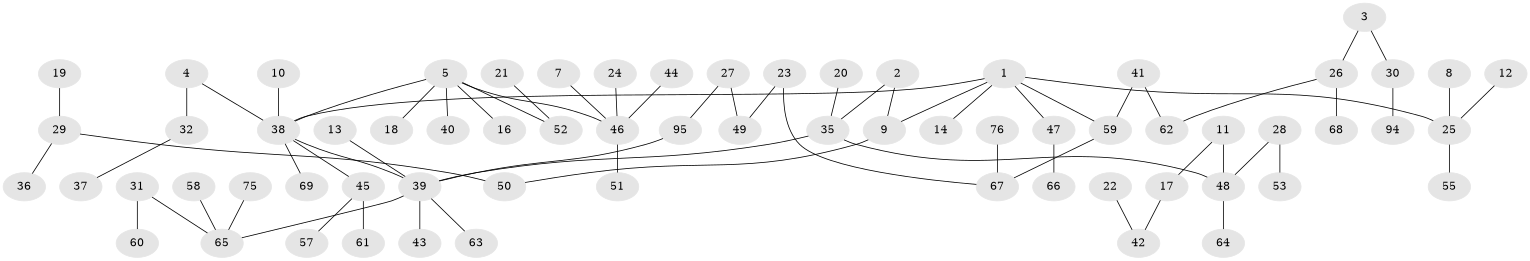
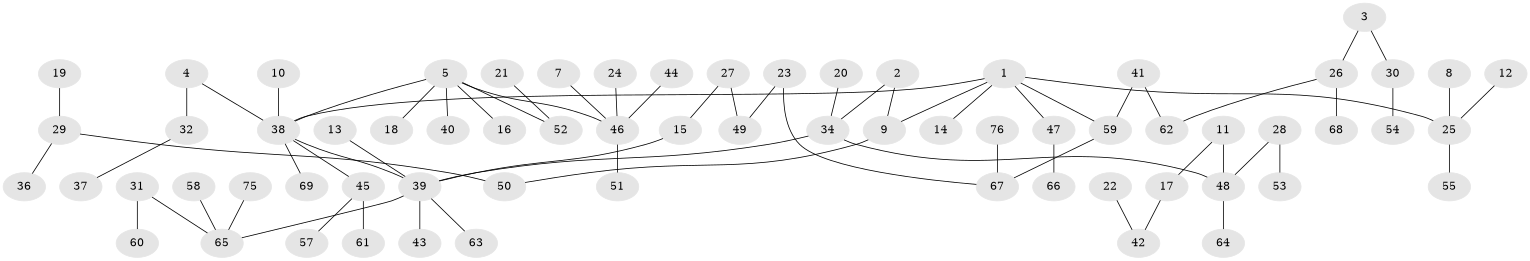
(680, 130) -> (680, 130)
(828, 130) -> (828, 130)
(1393, 130) -> (1393, 130)
